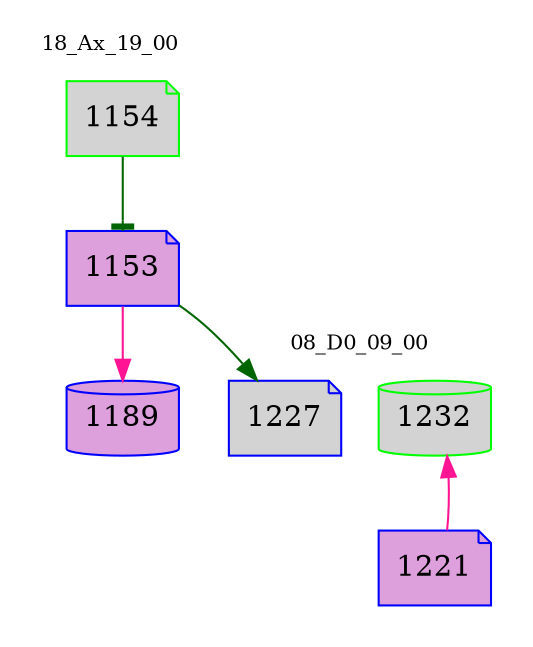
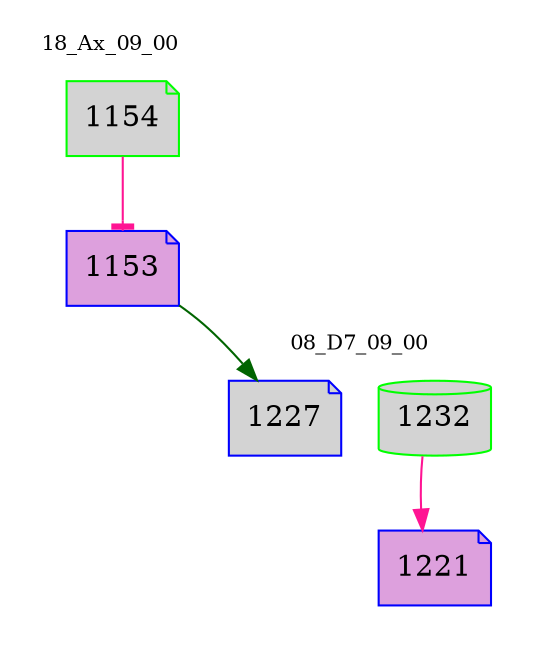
(110, 45) -> (110, 45)
(123, 188) -> (123, 188)
(360, 344) -> (360, 344)
(123, 418) -> none
(449, 504) -> (421, 483)
